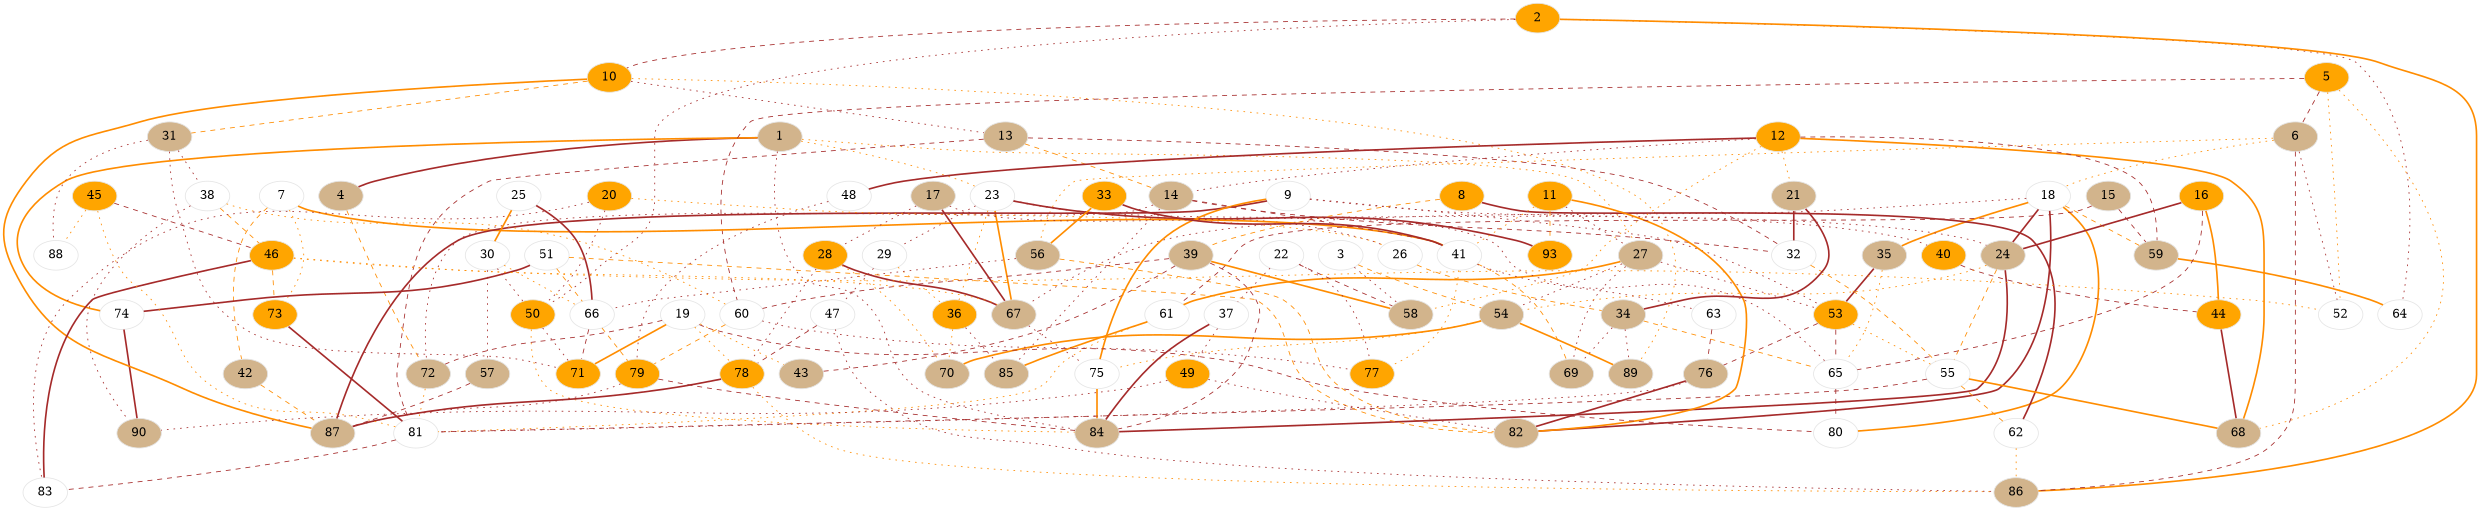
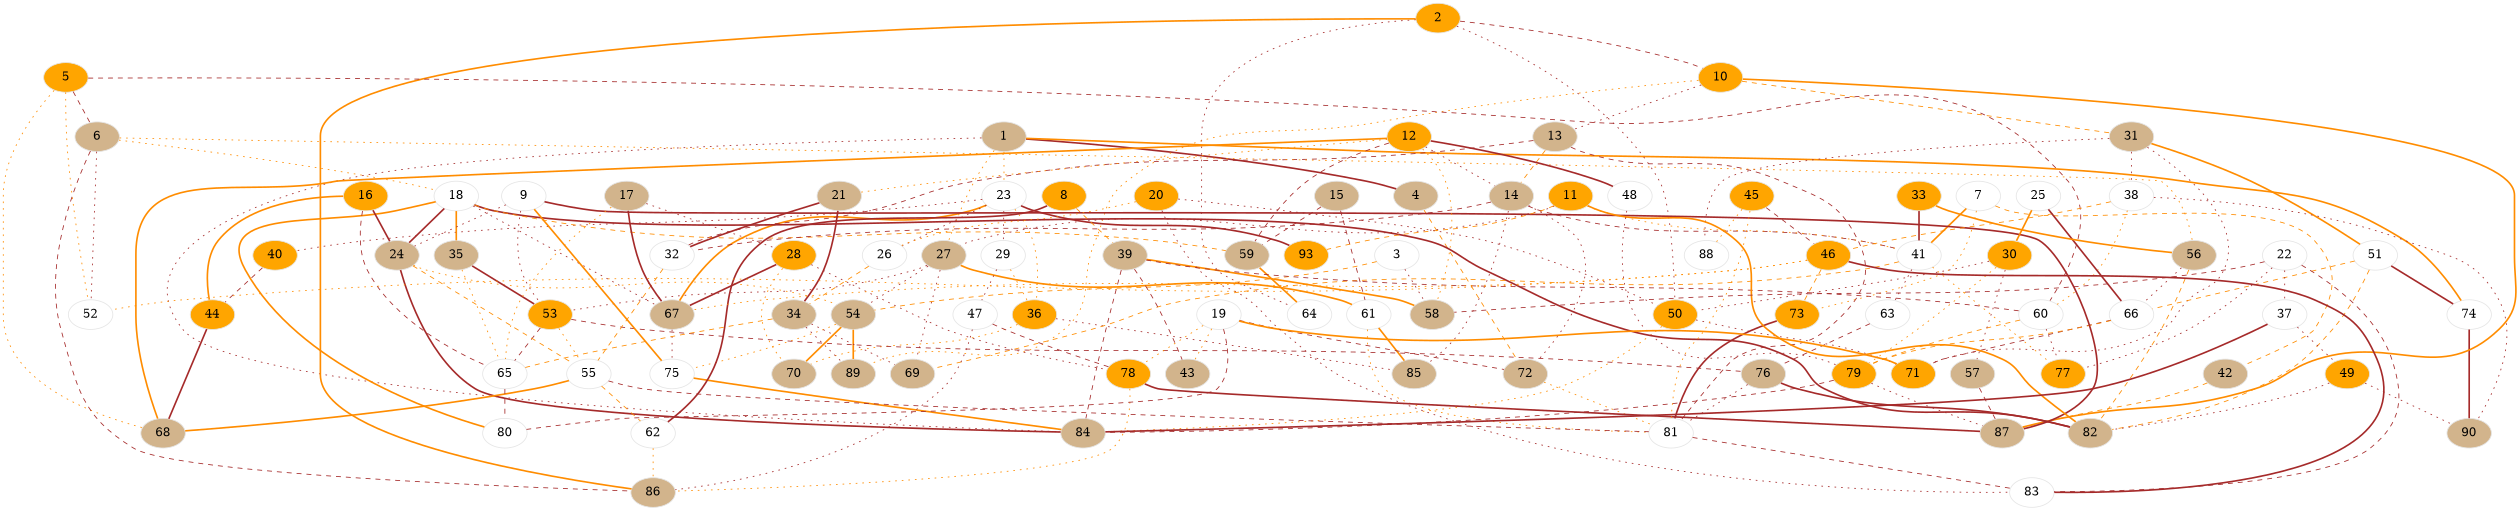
none -> (2260, 186)
(1495, 244) -> (540, 271)
(488, 255) -> (2010, 255)
(540, 285) -> (1934, 317)
none -> (2329, 466)
